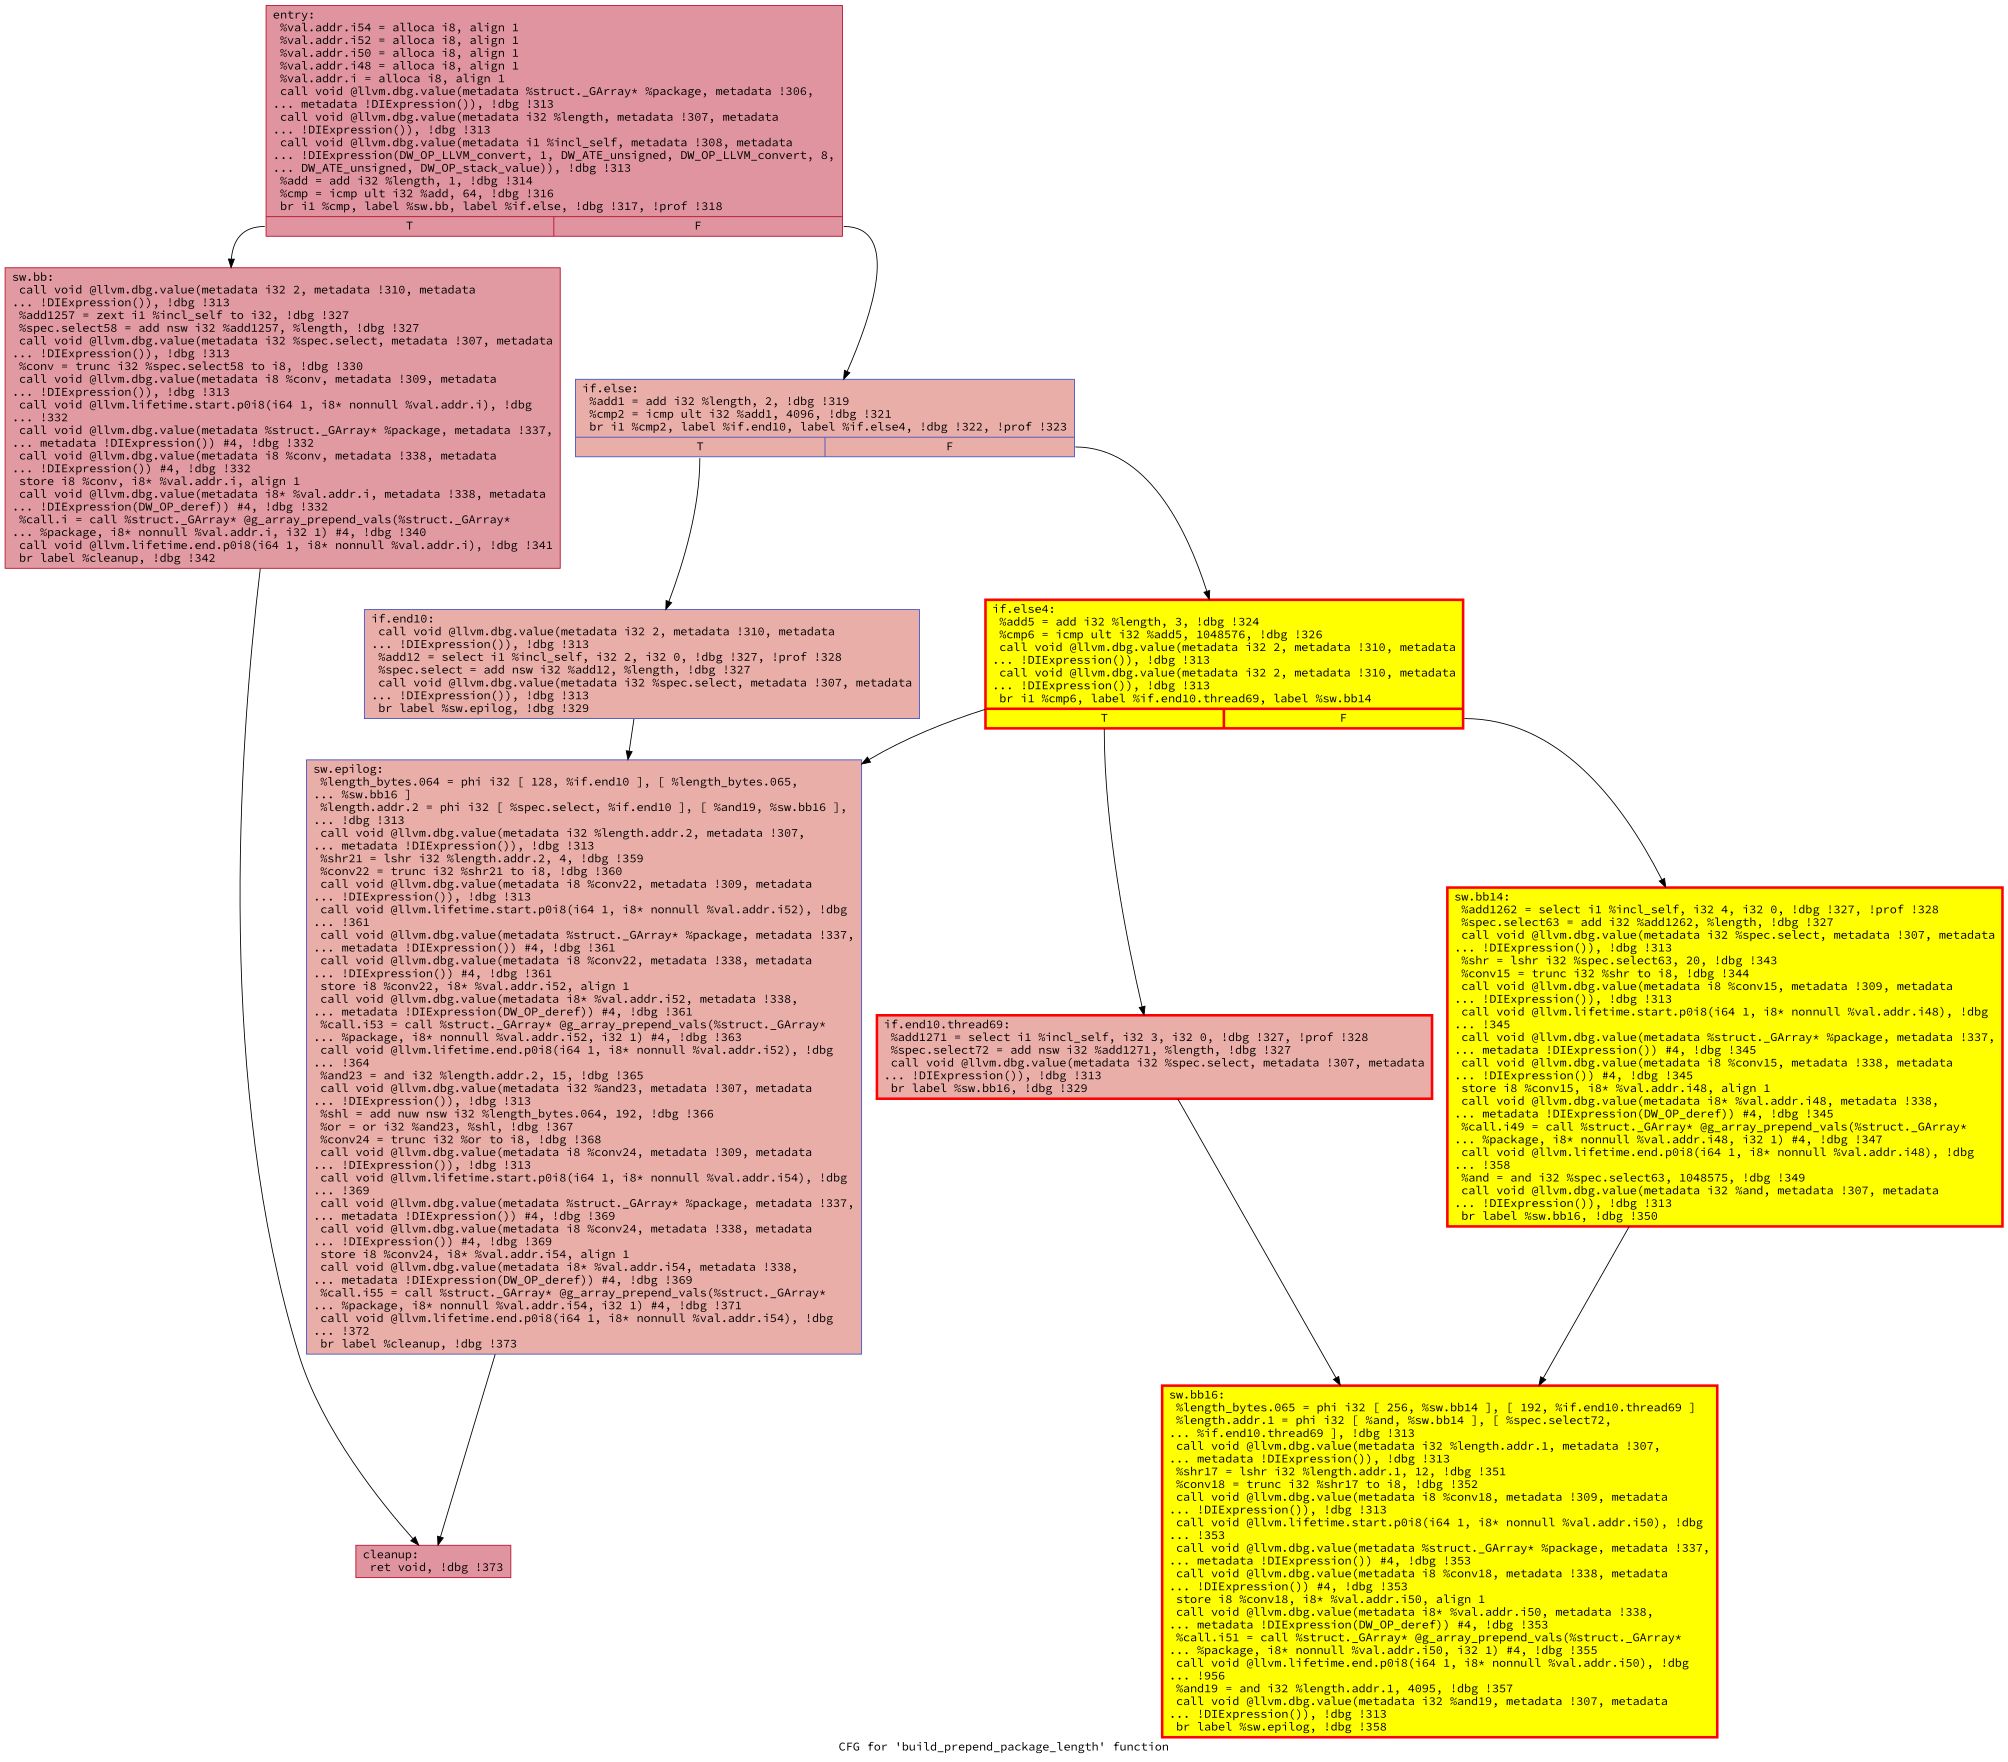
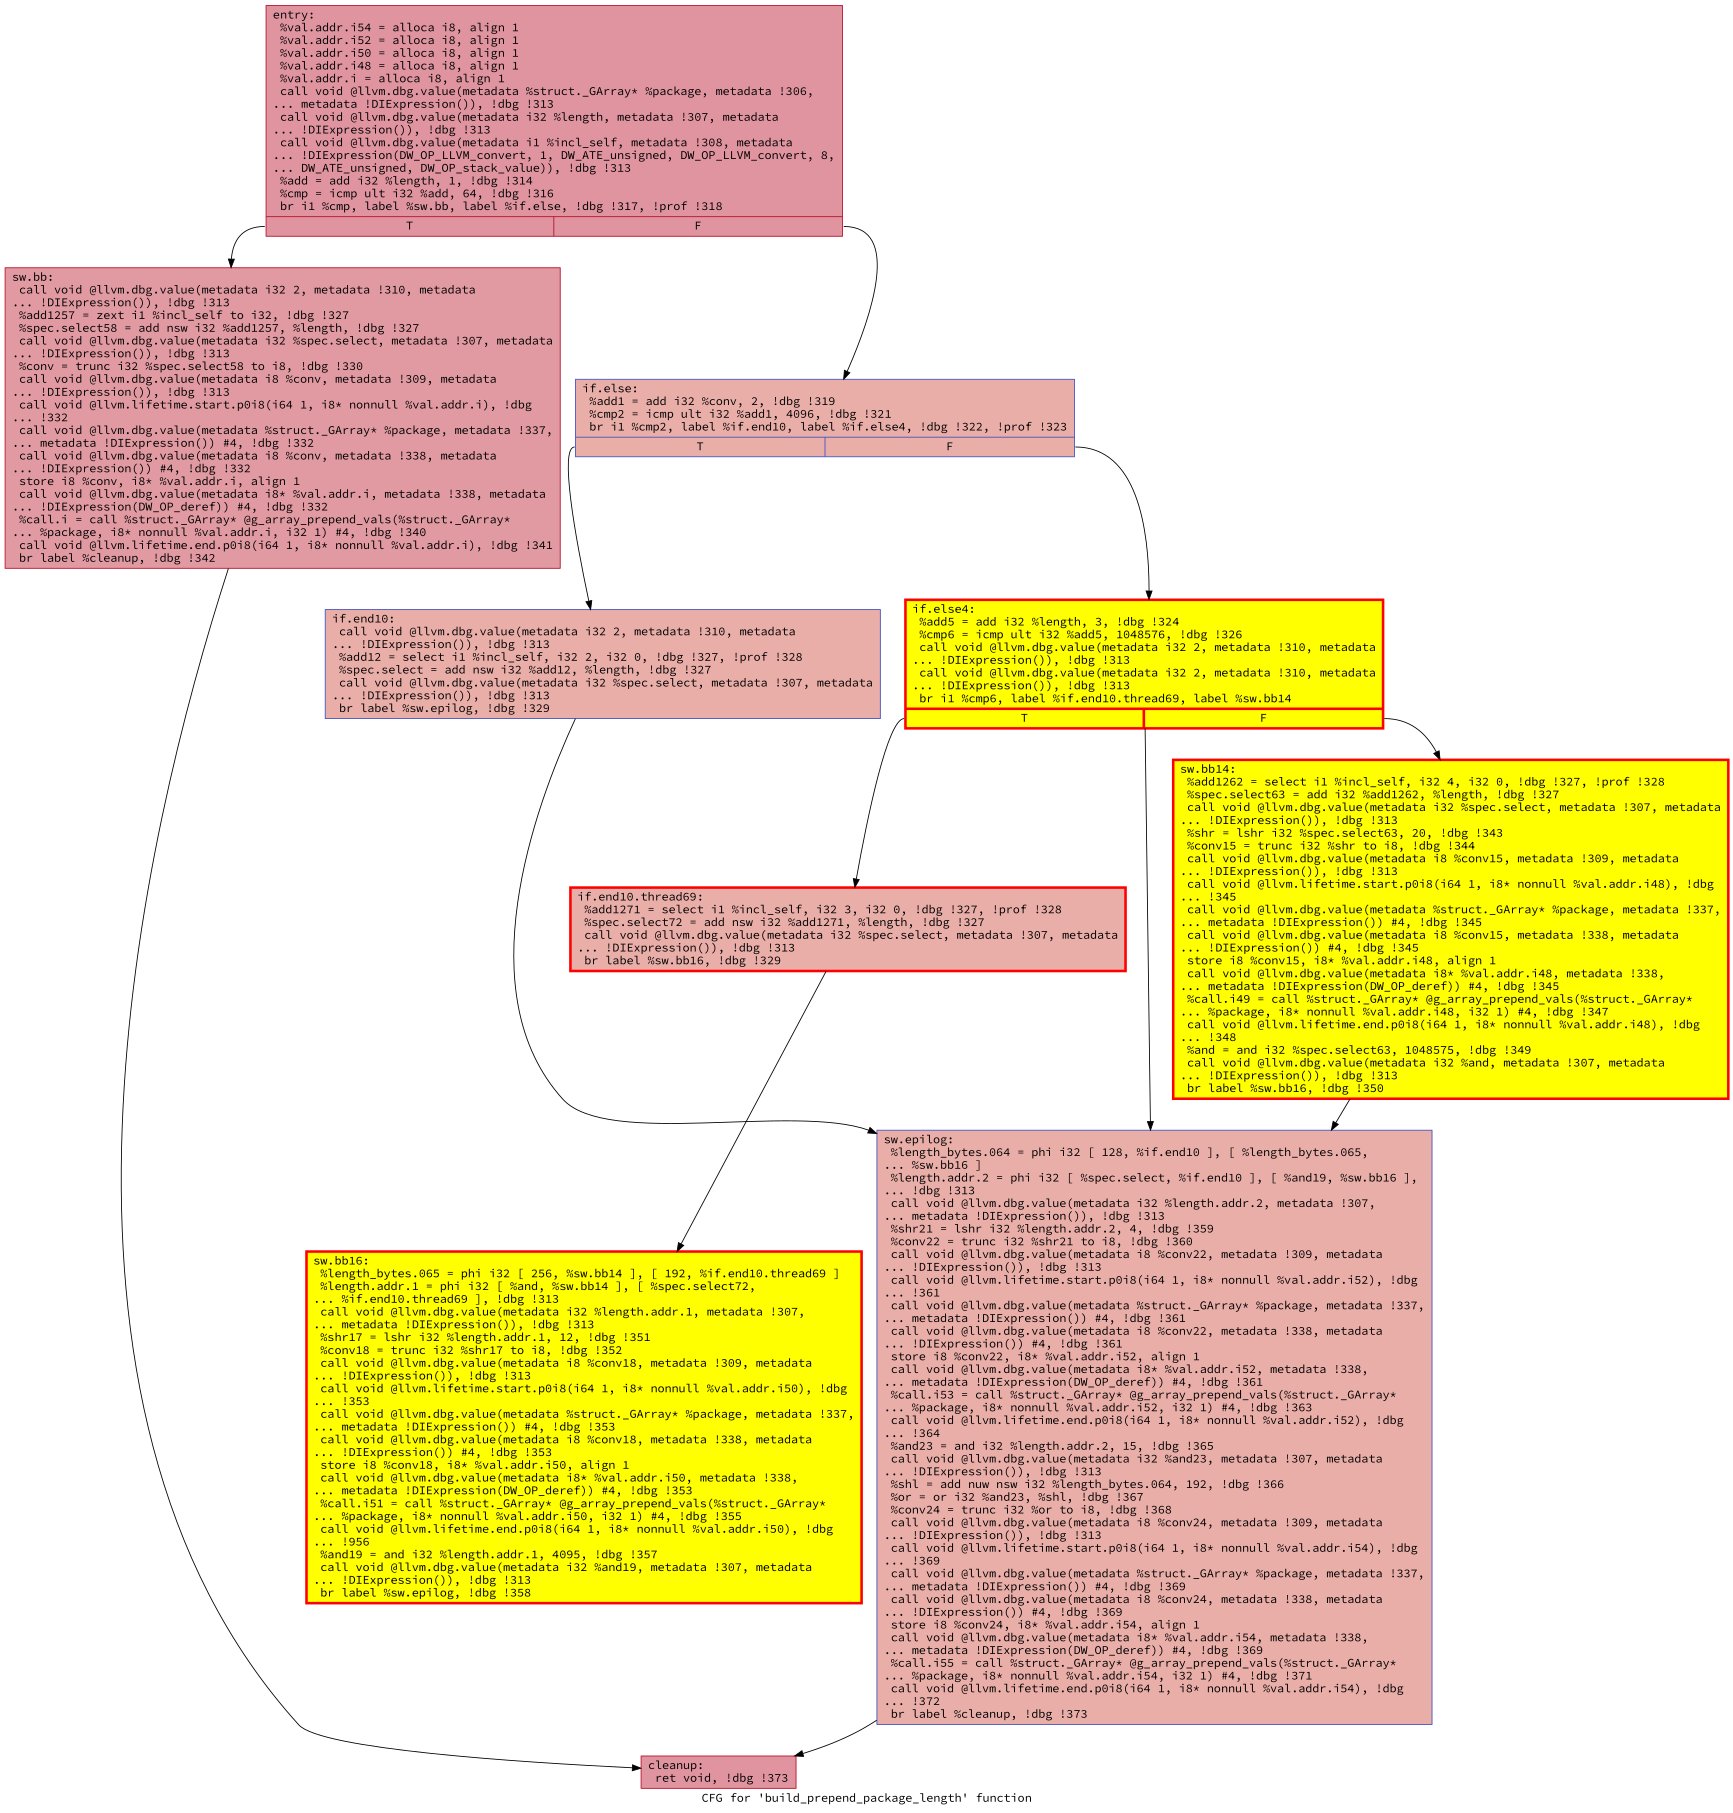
(716, 401) -> (709, 401)
(1483, 1165) -> (1209, 1037)
(1586, 1302) -> (1343, 1111)
